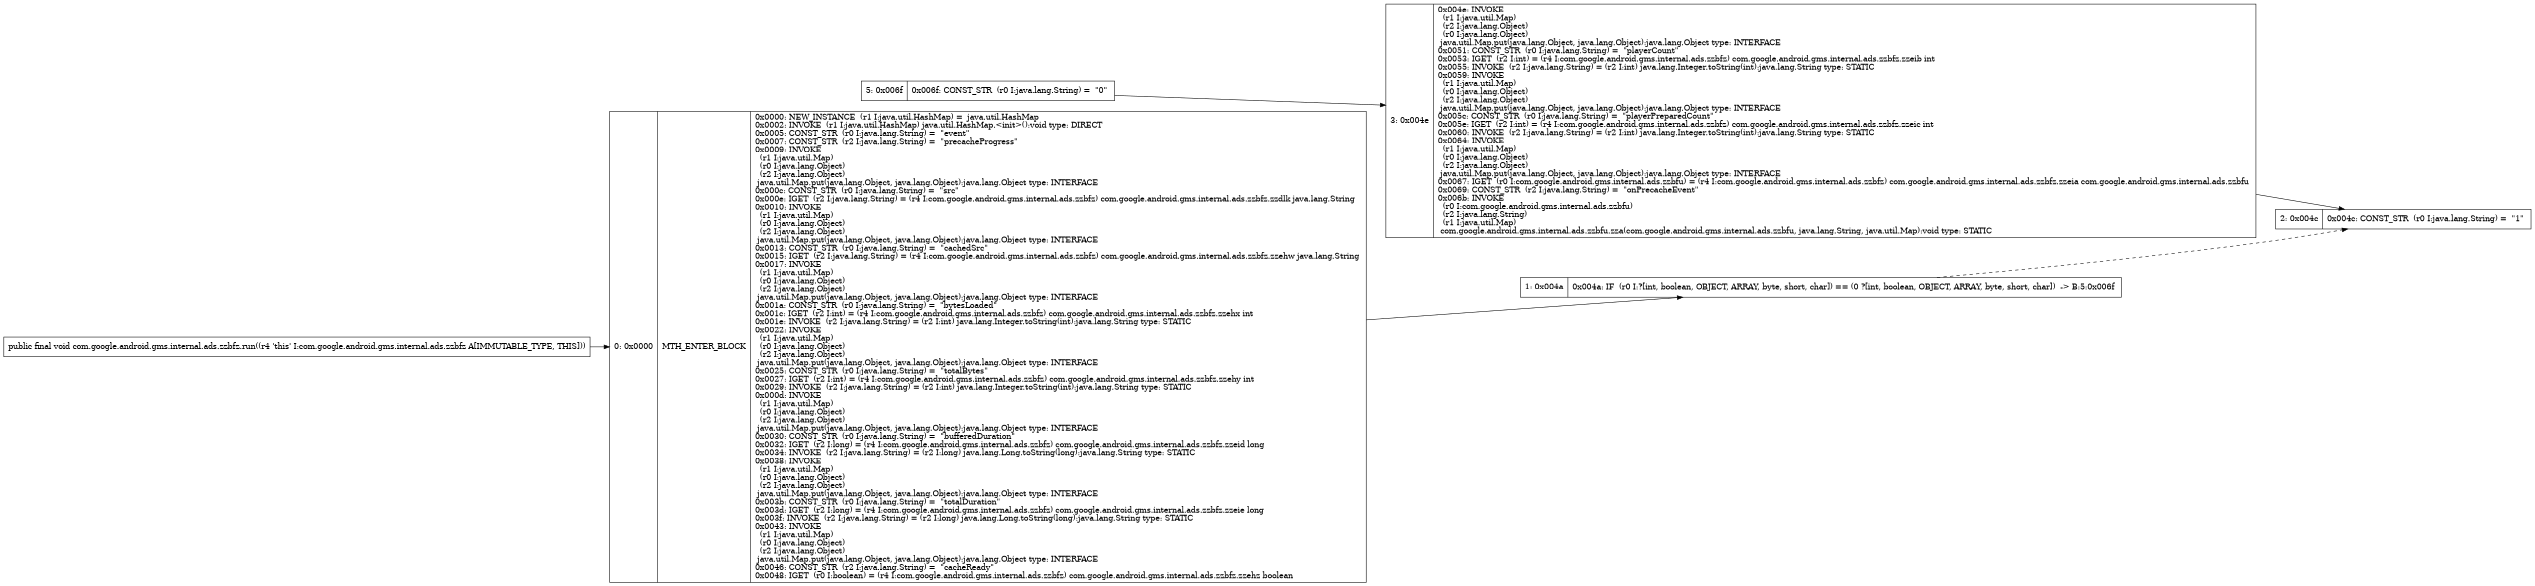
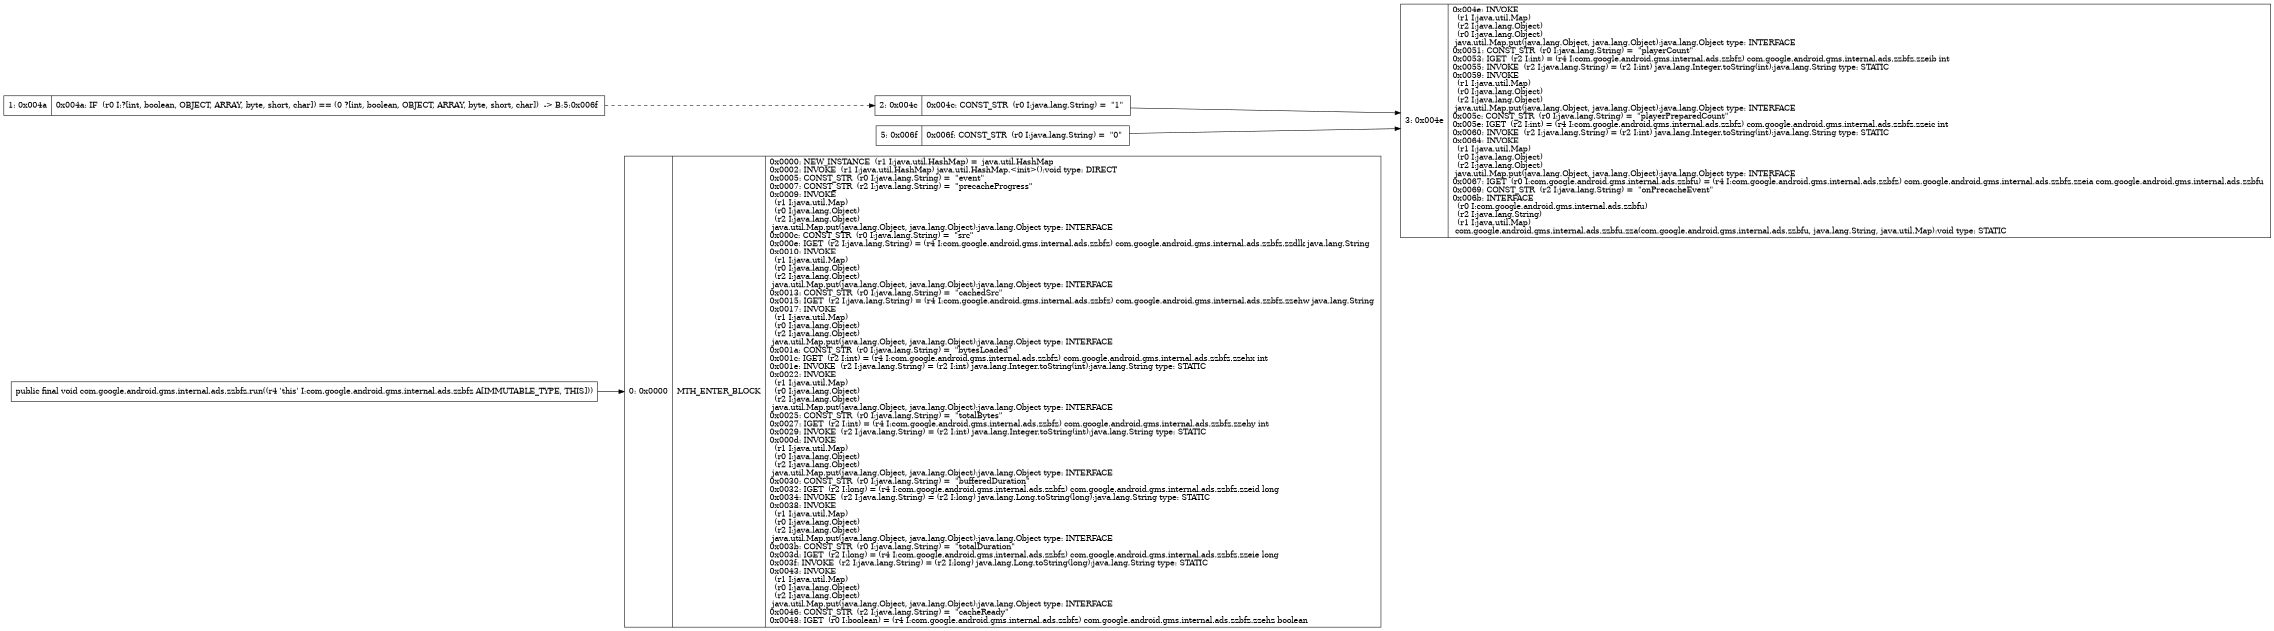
(1473, 198) -> (1496, 198)
(2298, 201) -> (1263, 110)
(1522, 309) -> none
